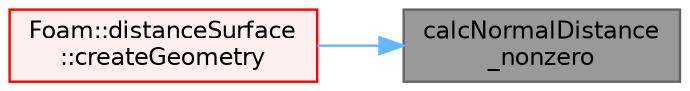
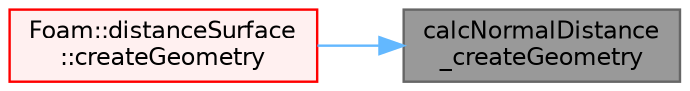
(542, 46) -> (542, 46)
